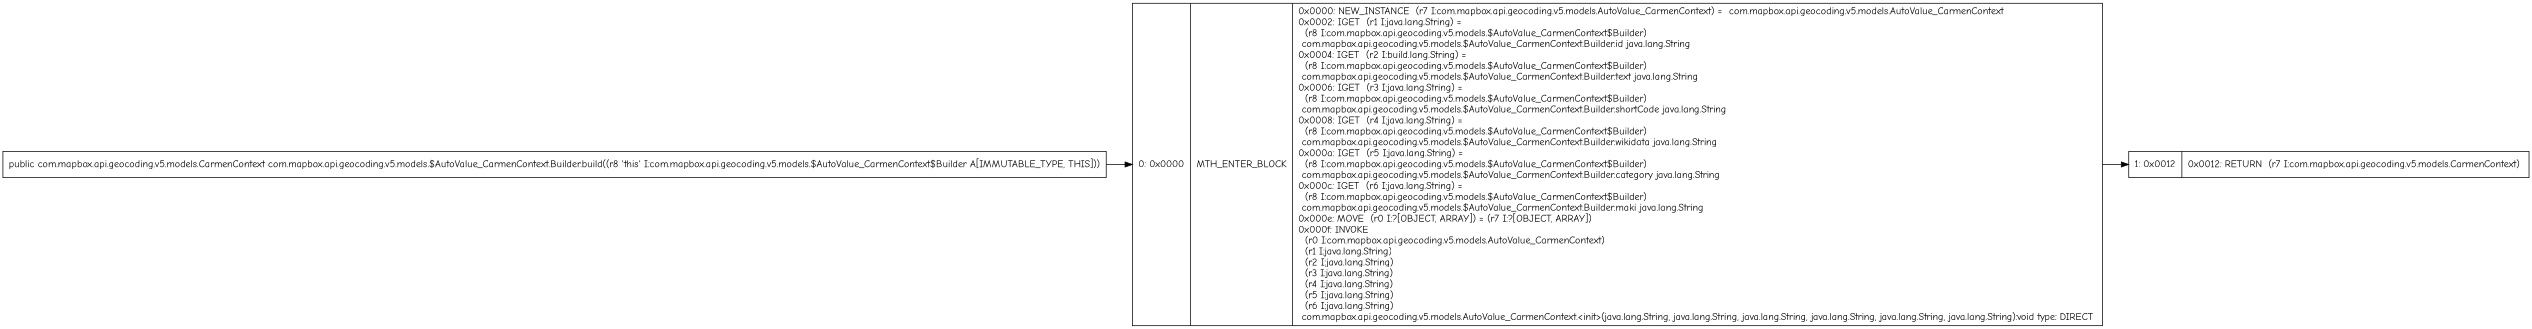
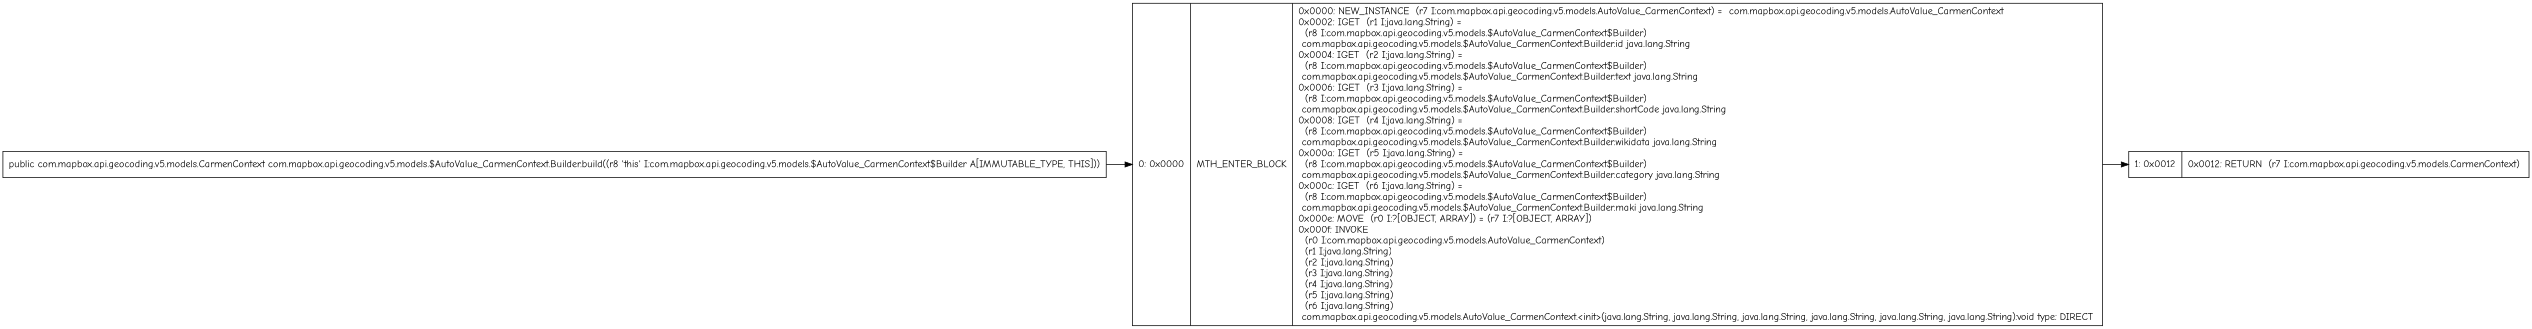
(1384, 55) -> (1382, 55)
